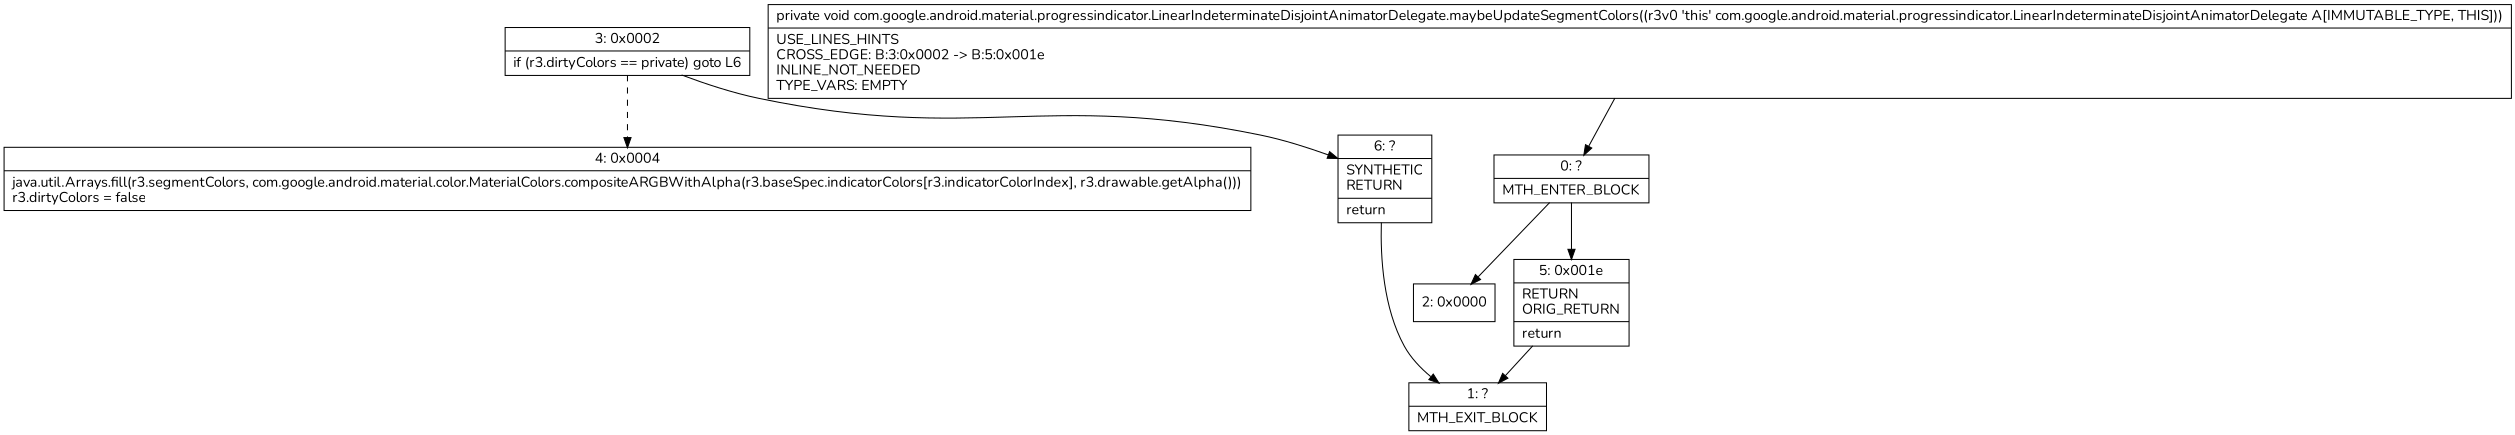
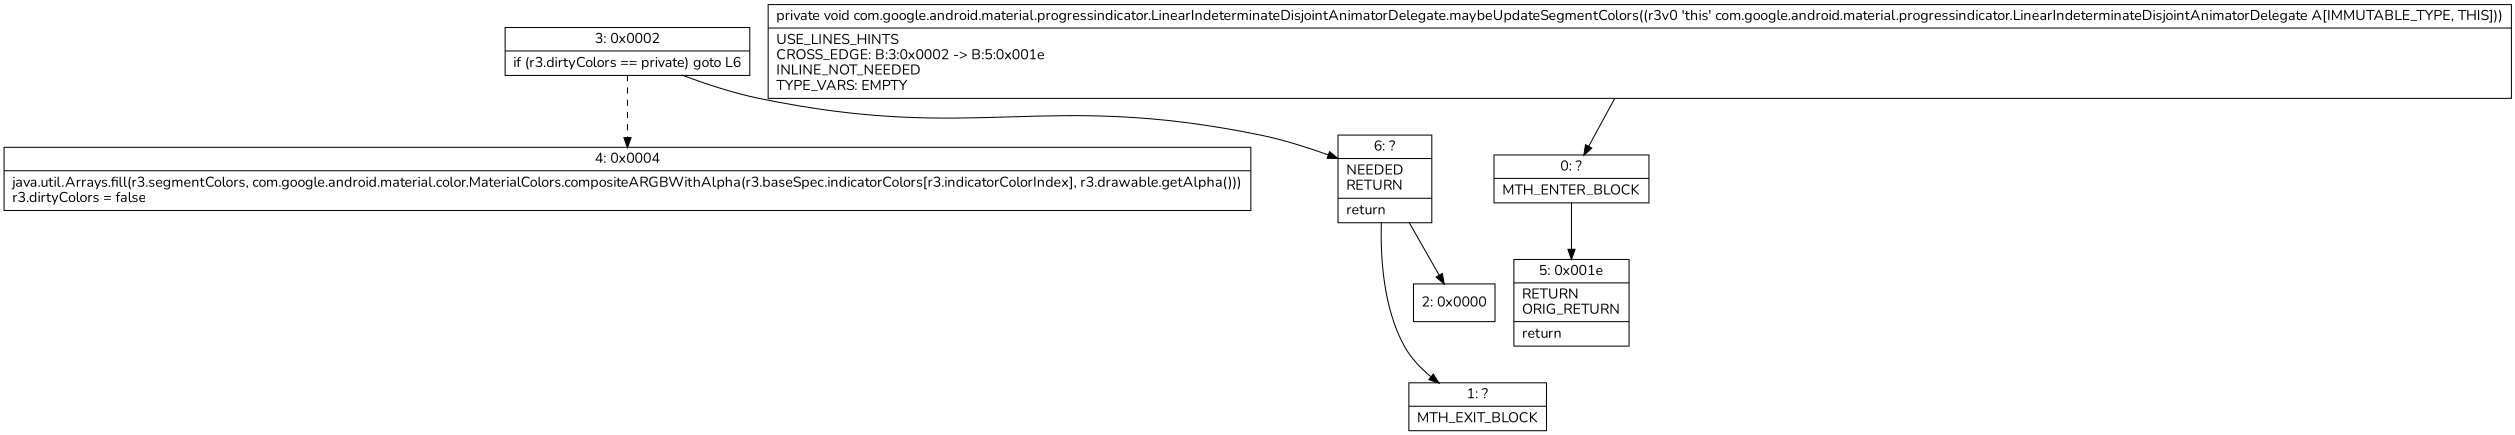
(1385, 170) -> (1375, 170)
(1514, 240) -> (1424, 249)
(1519, 361) -> none
